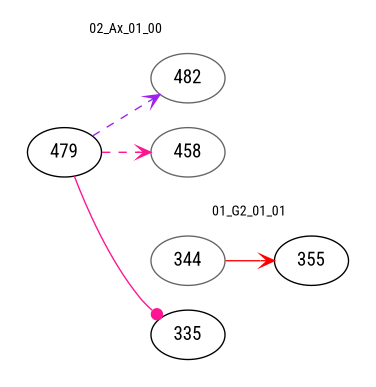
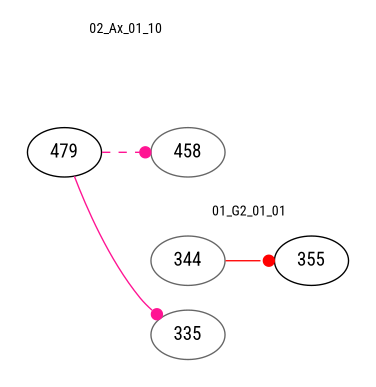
(126, 30) -> (126, 30)
(188, 78) -> none
(121, 152) -> (121, 152)
(243, 261) -> (243, 261)
(188, 335) -> (188, 335)
